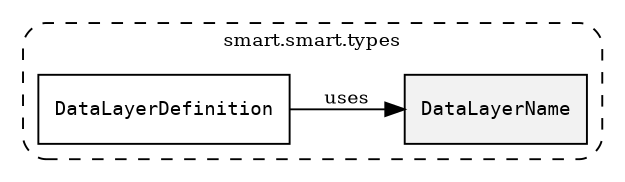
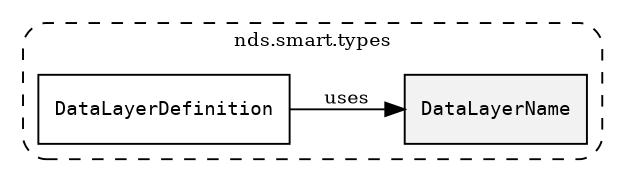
(313, 41) -> (313, 41)
